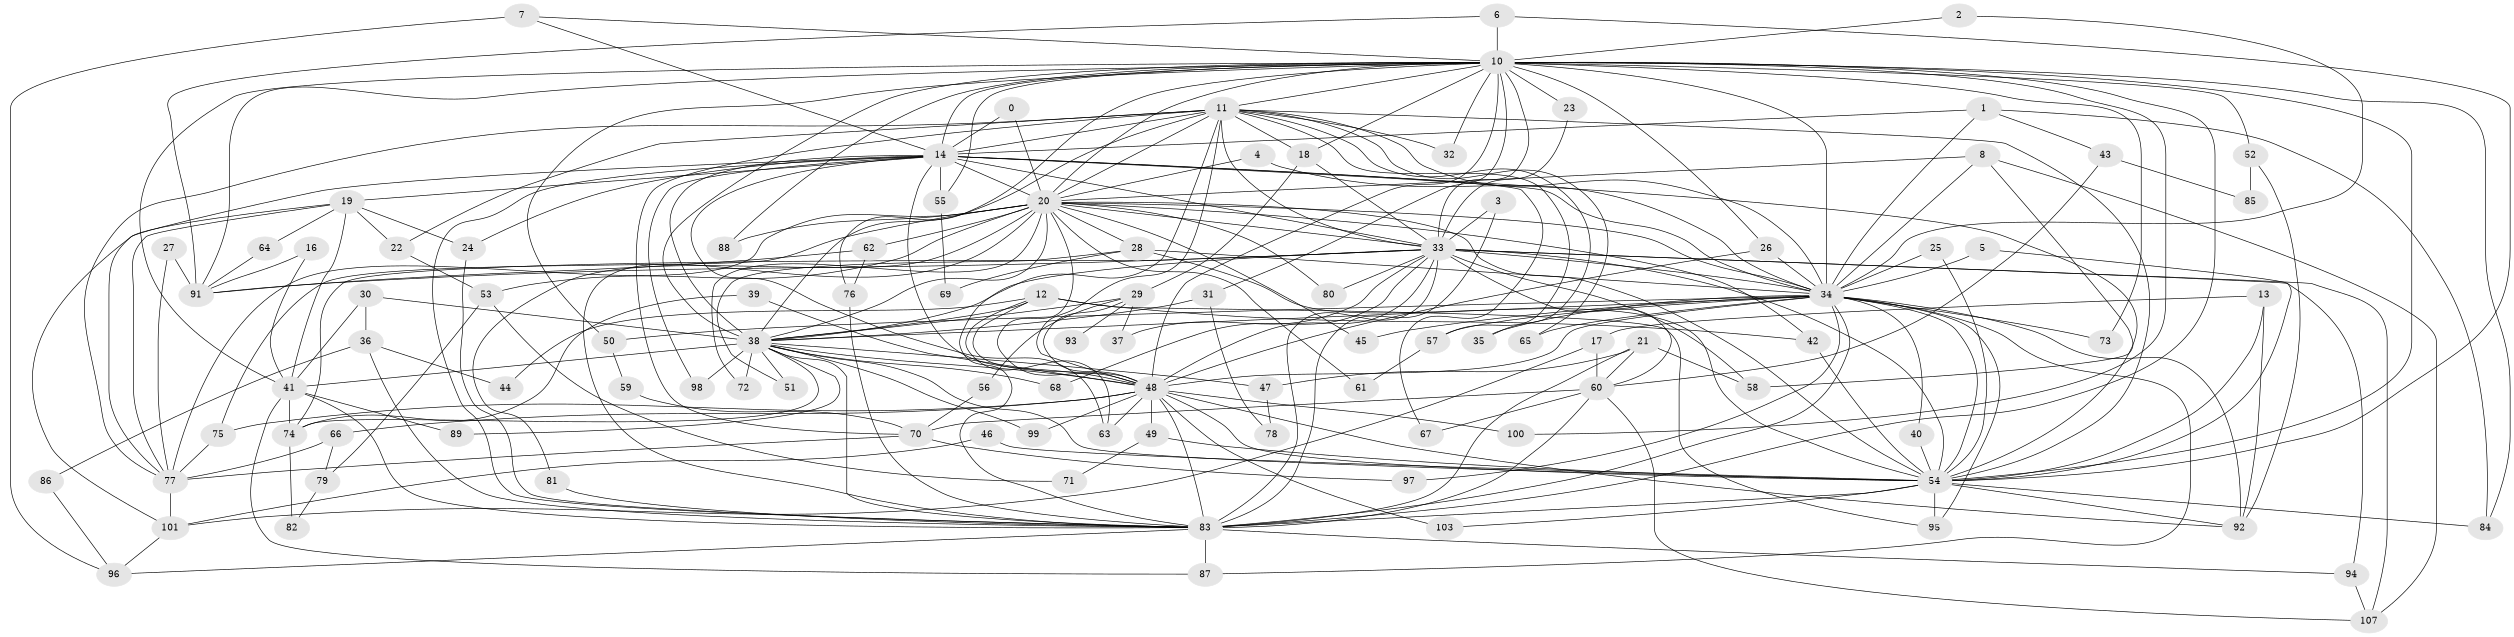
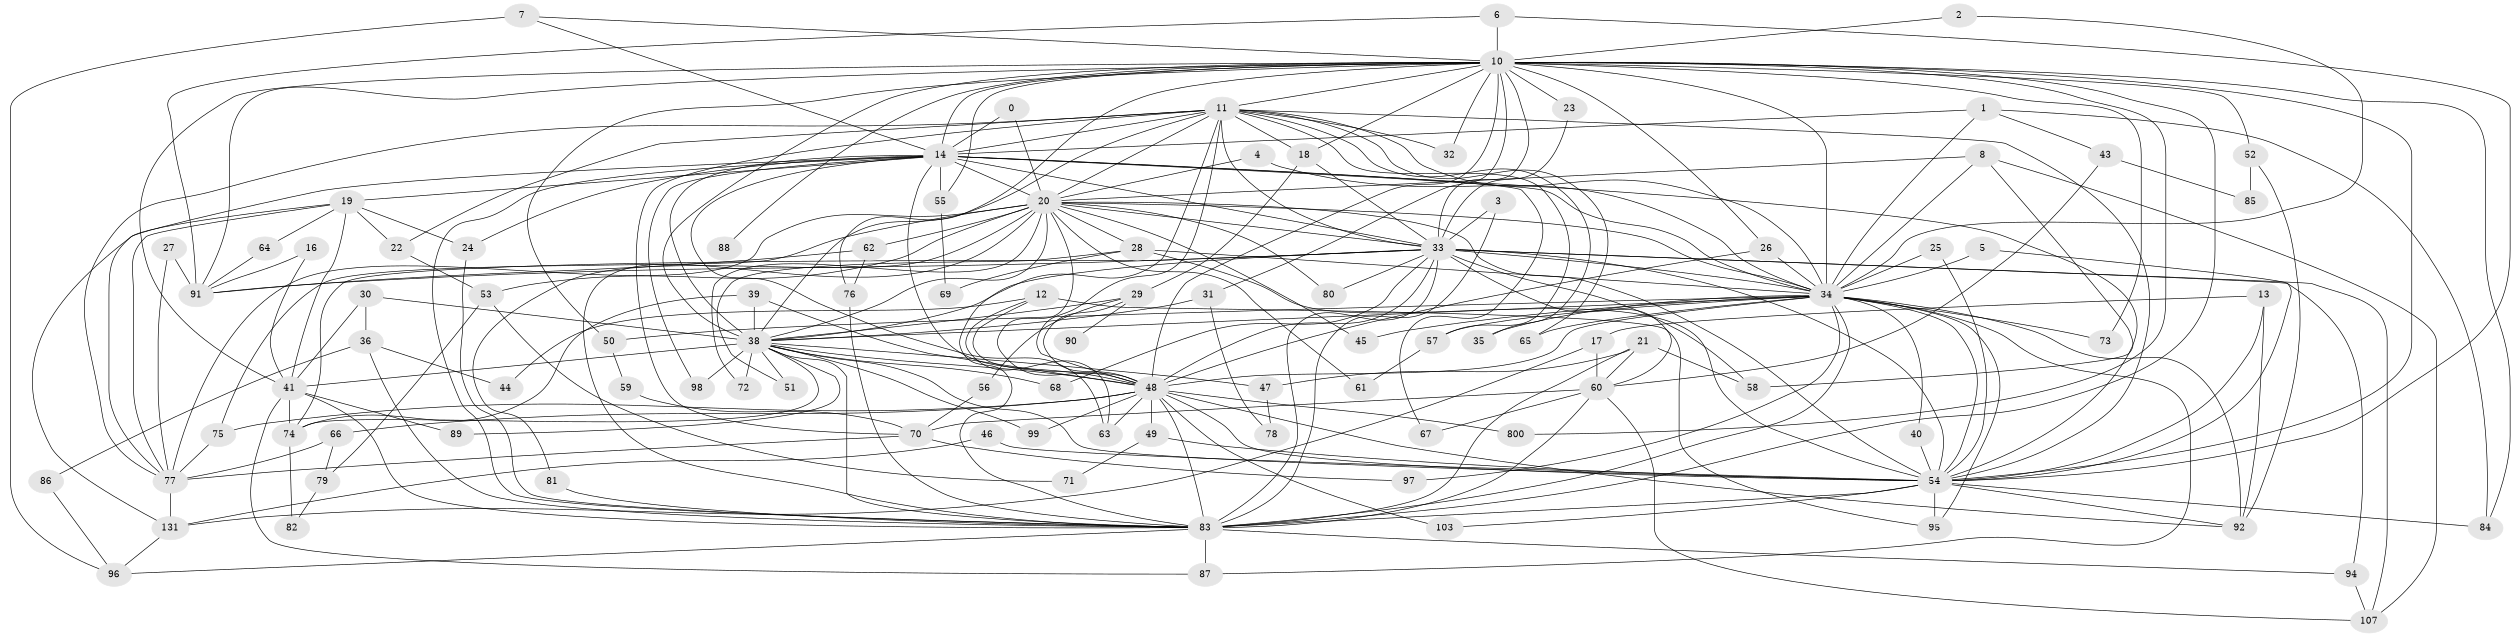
(1251, 84) -> none
(853, 221) -> none
(900, 325) -> (754, 318)
(1071, 342) -> (1071, 342)
(1118, 342) -> none
(1813, 342) -> none
(1516, 435) -> (1516, 435)
(170, 528) -> (170, 528)
